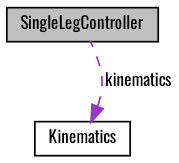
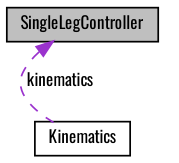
(101, 73) -> (22, 91)
